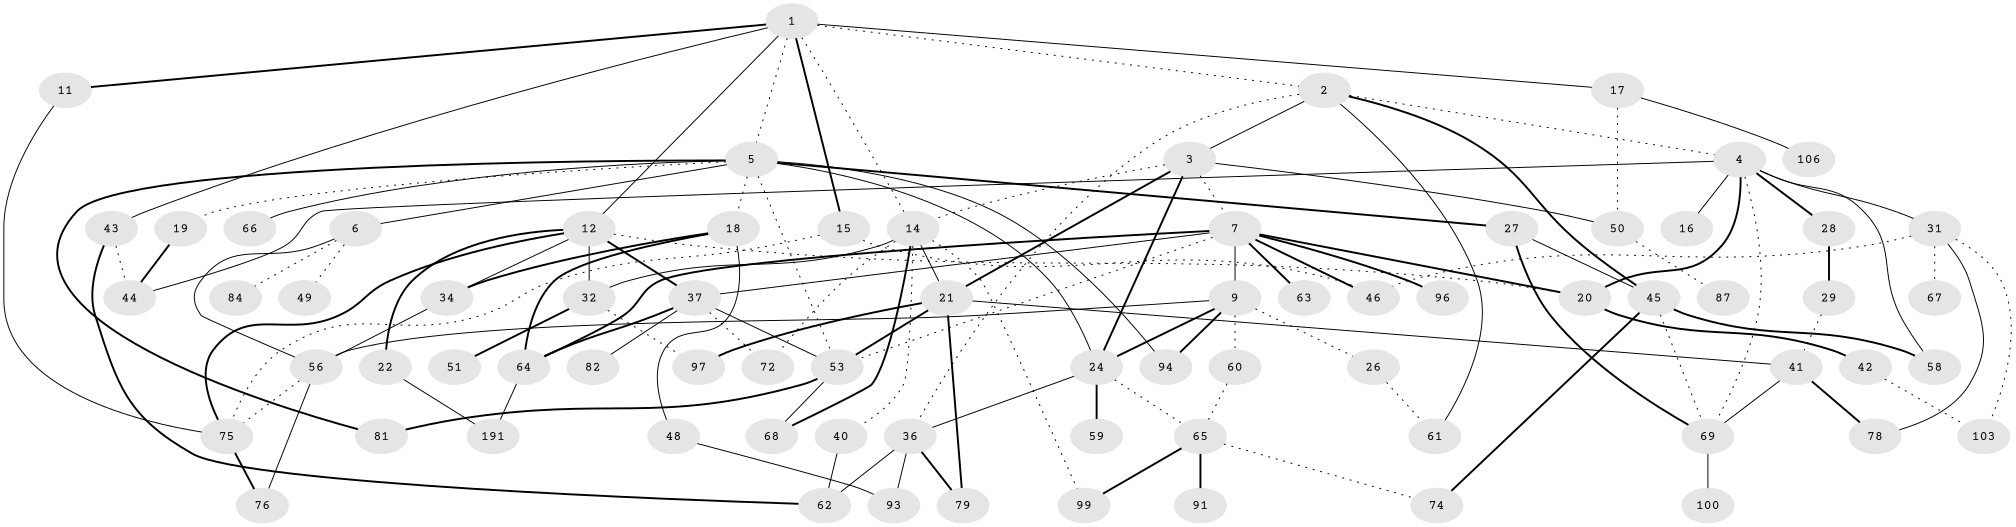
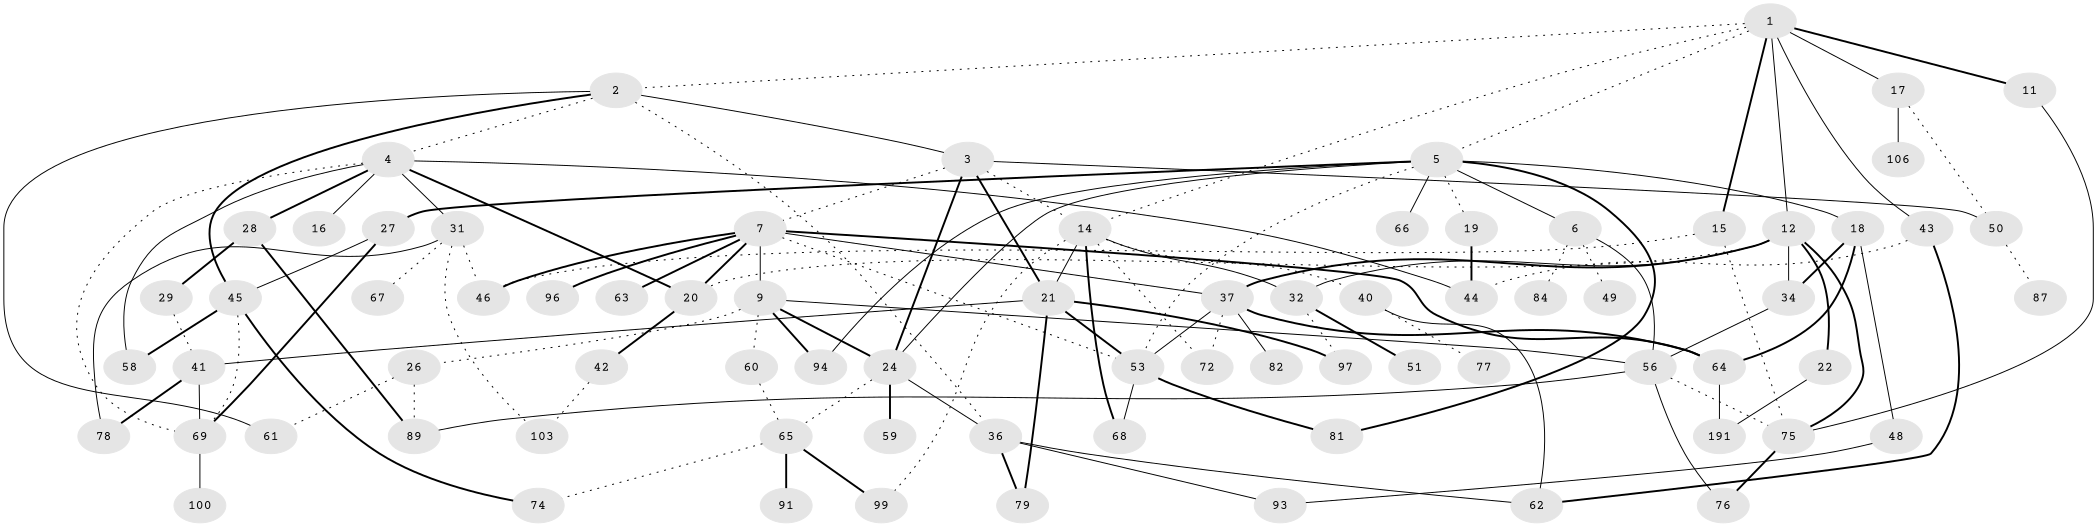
(741, 199) -> (1652, 177)
none -> (1484, 367)
none -> (414, 436)
